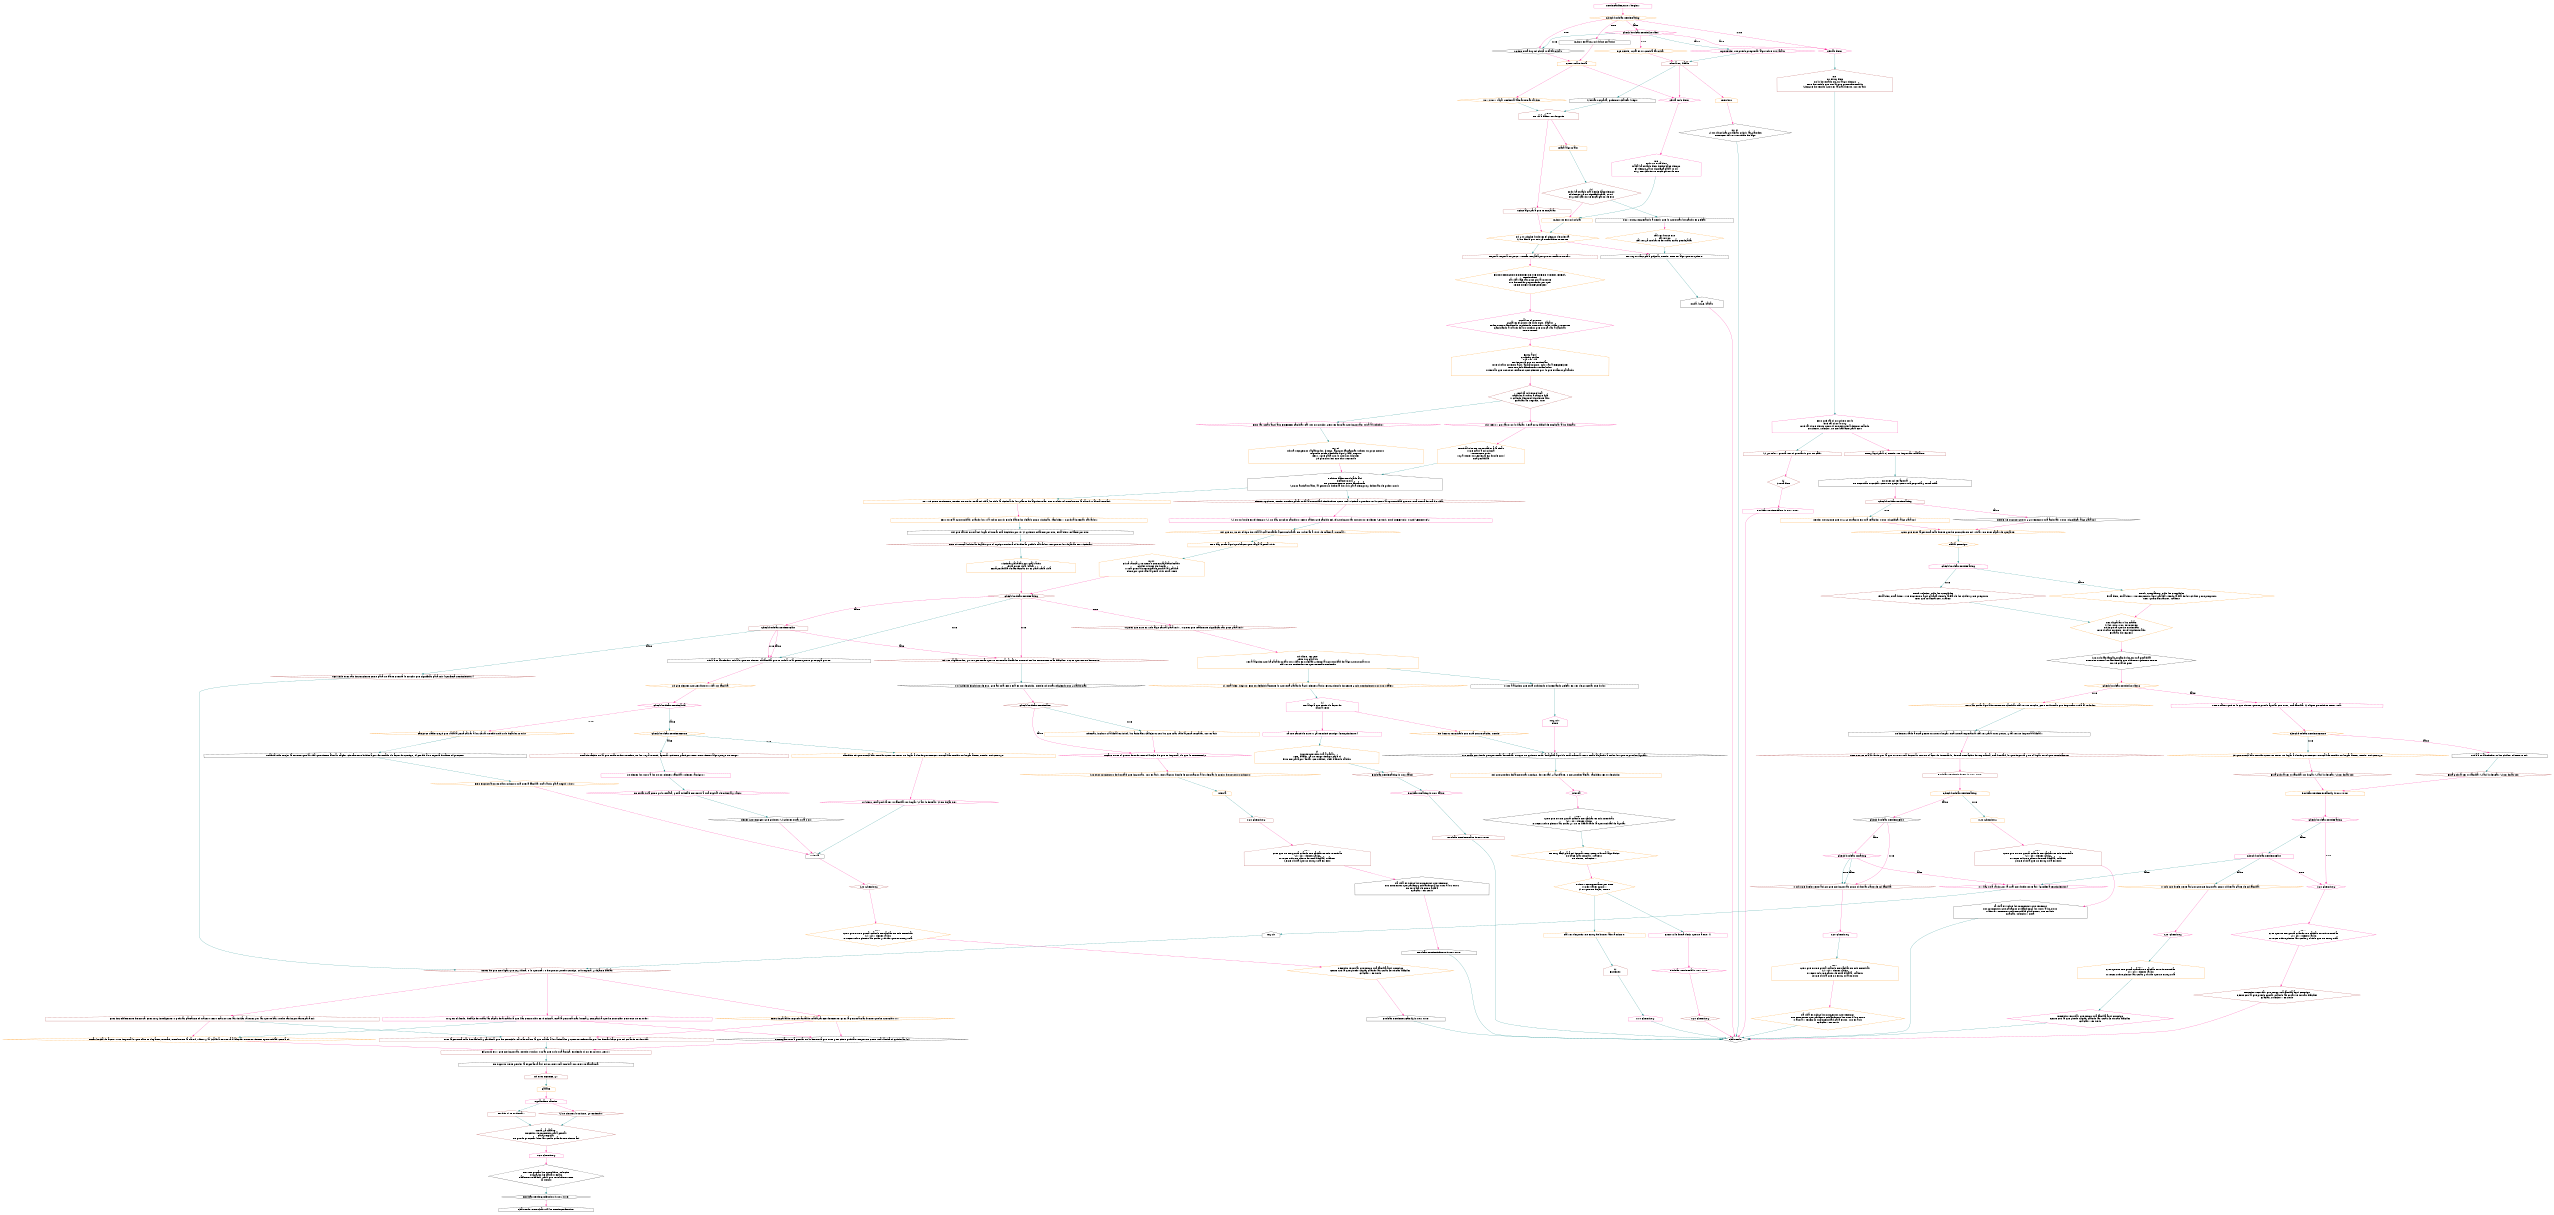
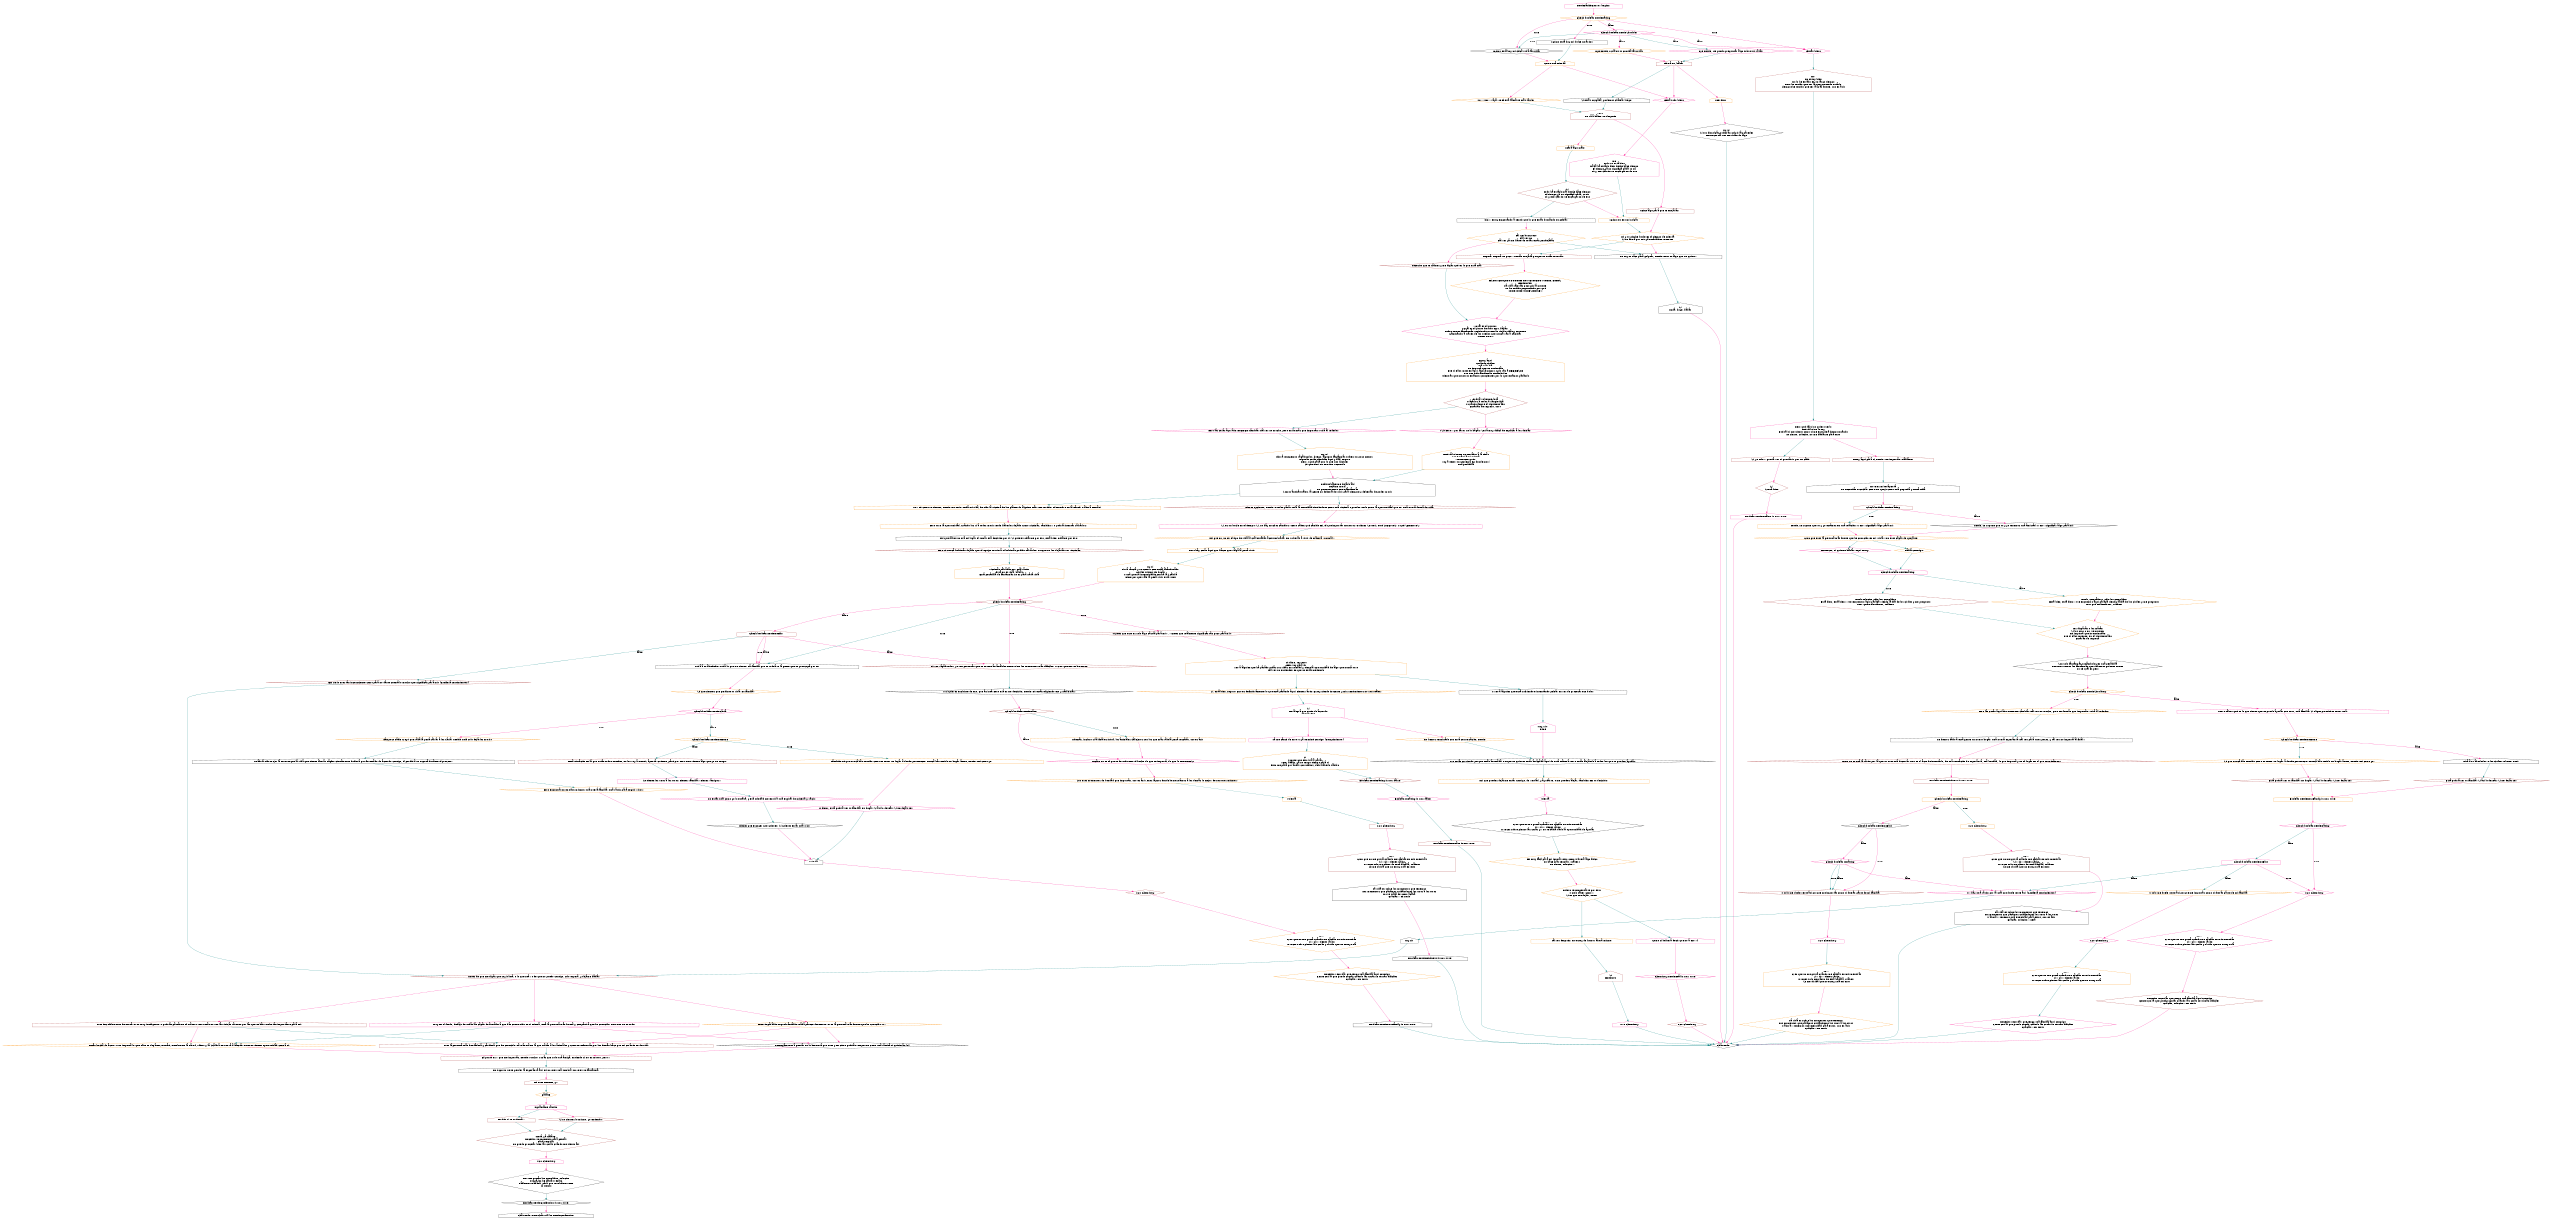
(1643, 42) -> (1622, 42)
(1588, 52) -> (1566, 52)
none -> (1447, 266)
none -> (1845, 550)
(1689, 971) -> (1675, 977)
(546, 1089) -> (546, 1095)
